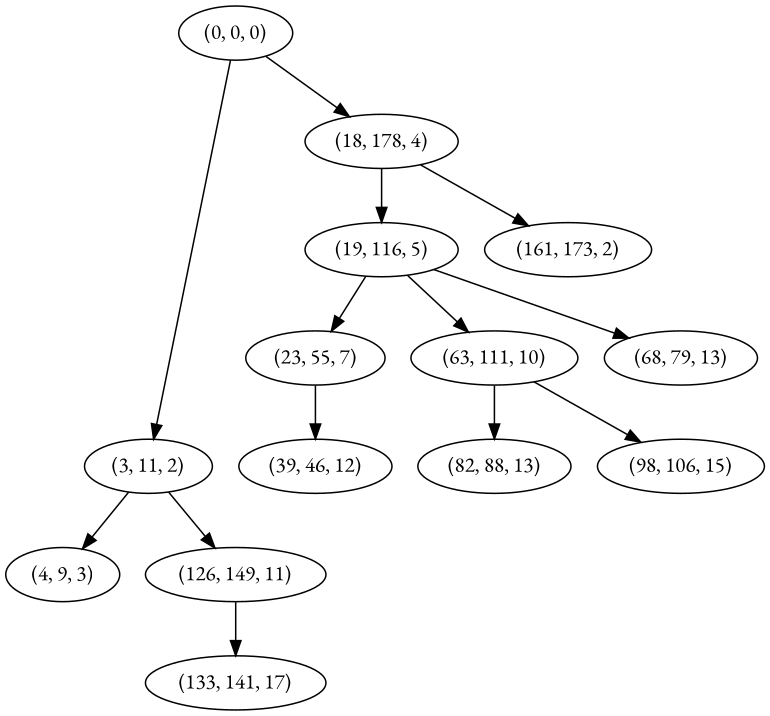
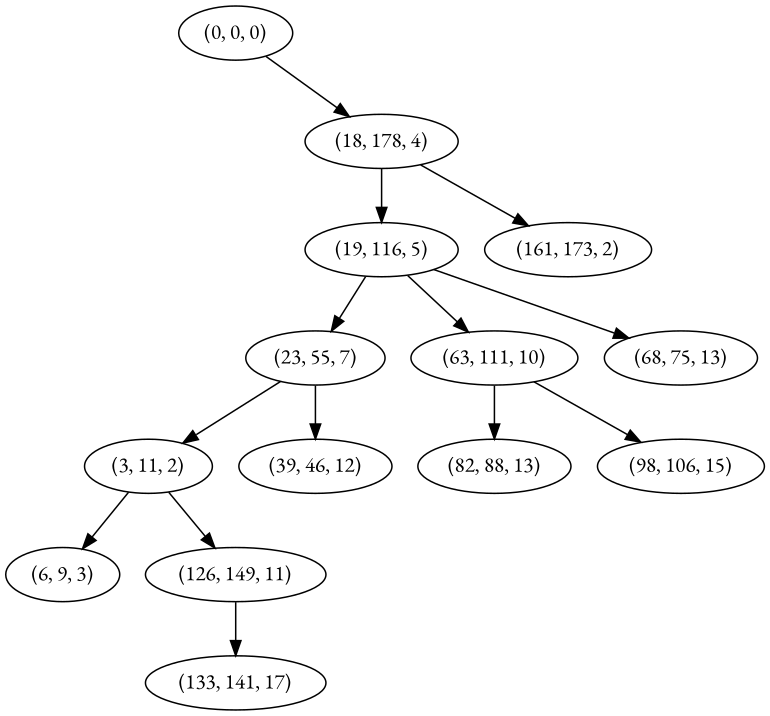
(194, 242) -> (238, 408)
(681, 358) -> (681, 358)
(63, 575) -> (63, 575)
